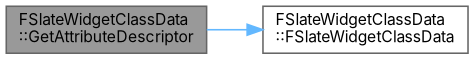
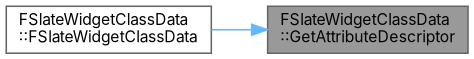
(227, 30) -> (231, 30)
